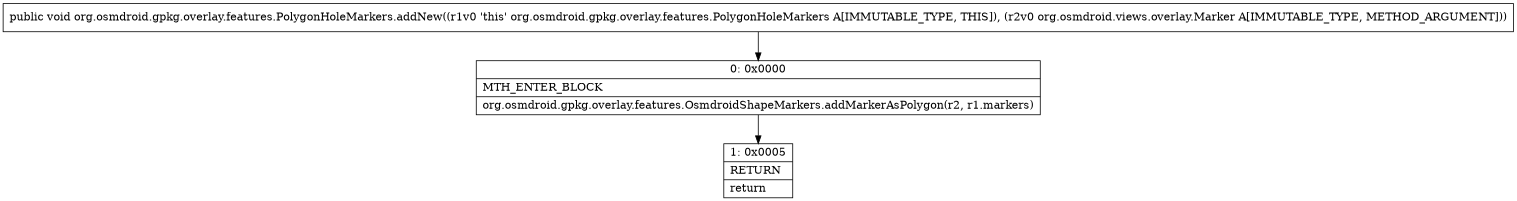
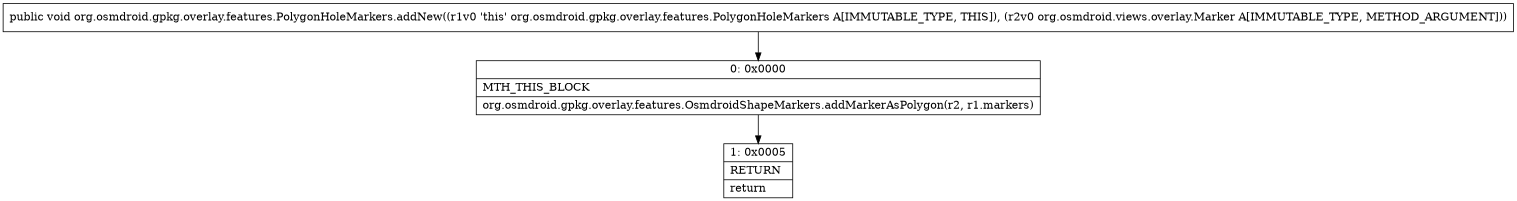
(543, 87) -> (536, 87)
